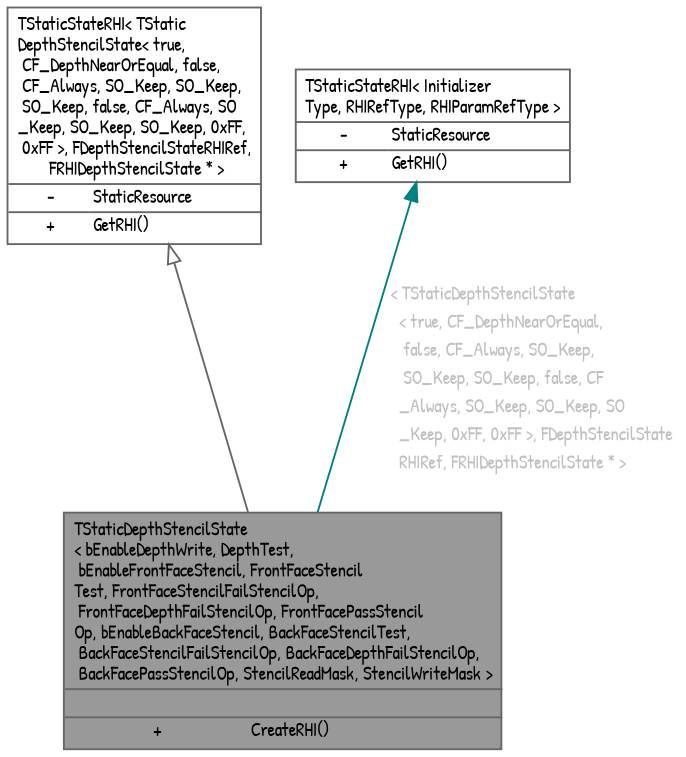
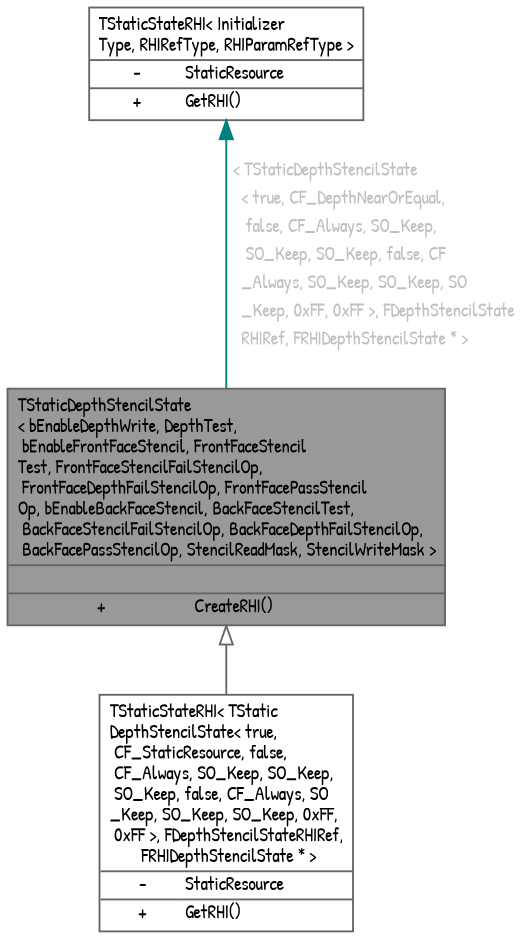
(120, 66) -> (199, 753)
(211, 387) -> (226, 670)
